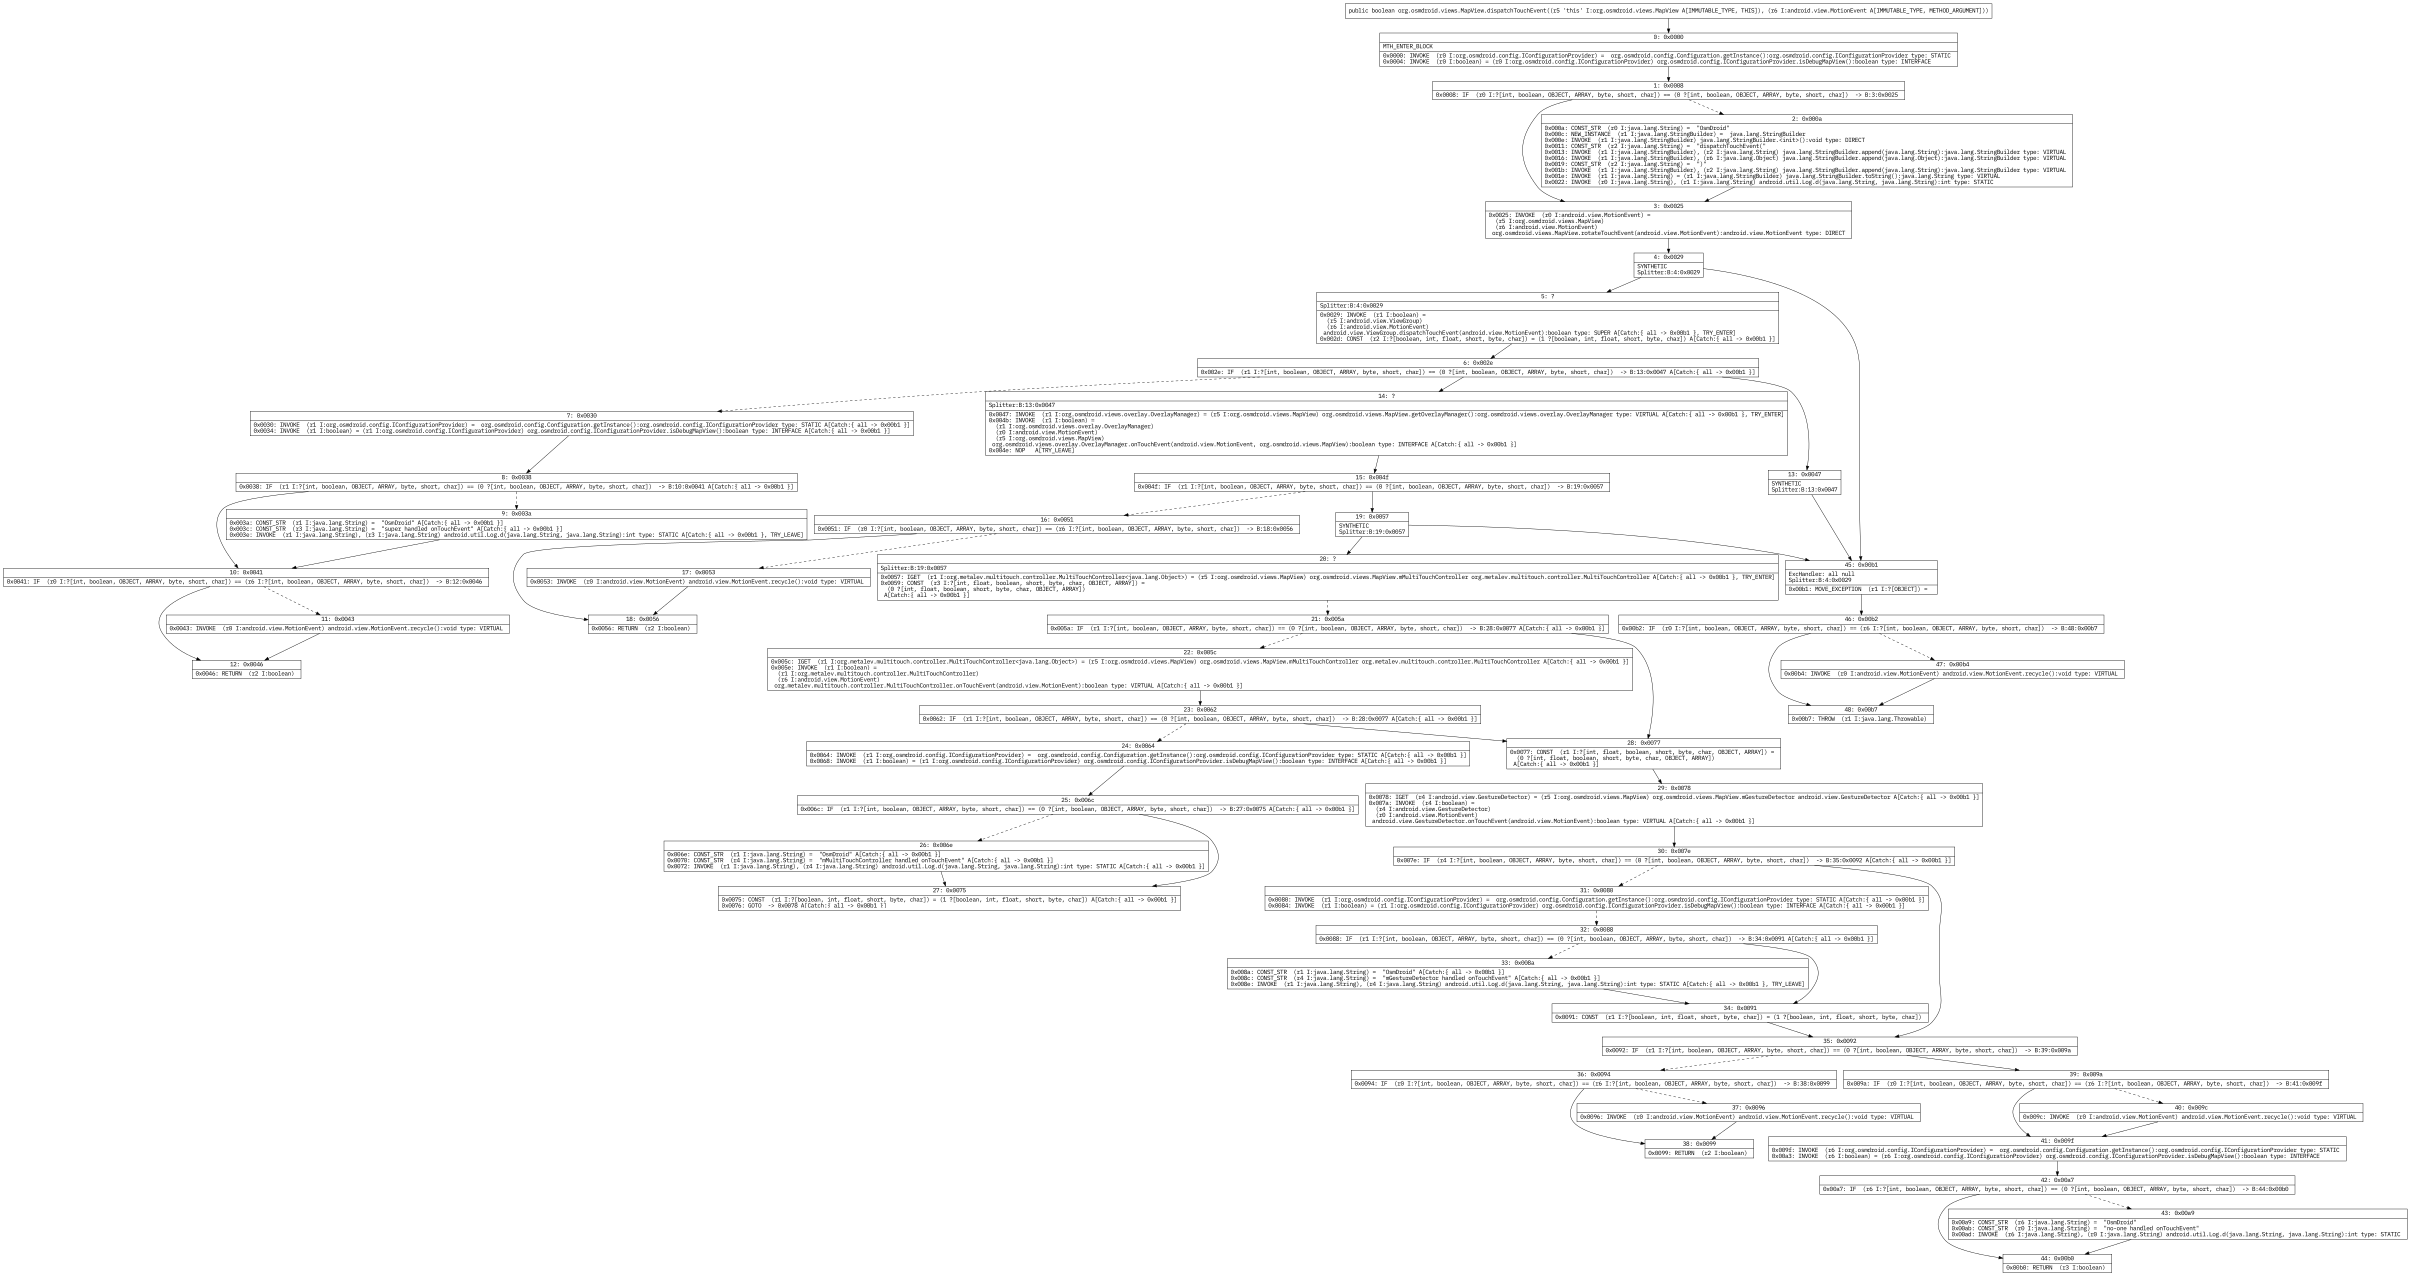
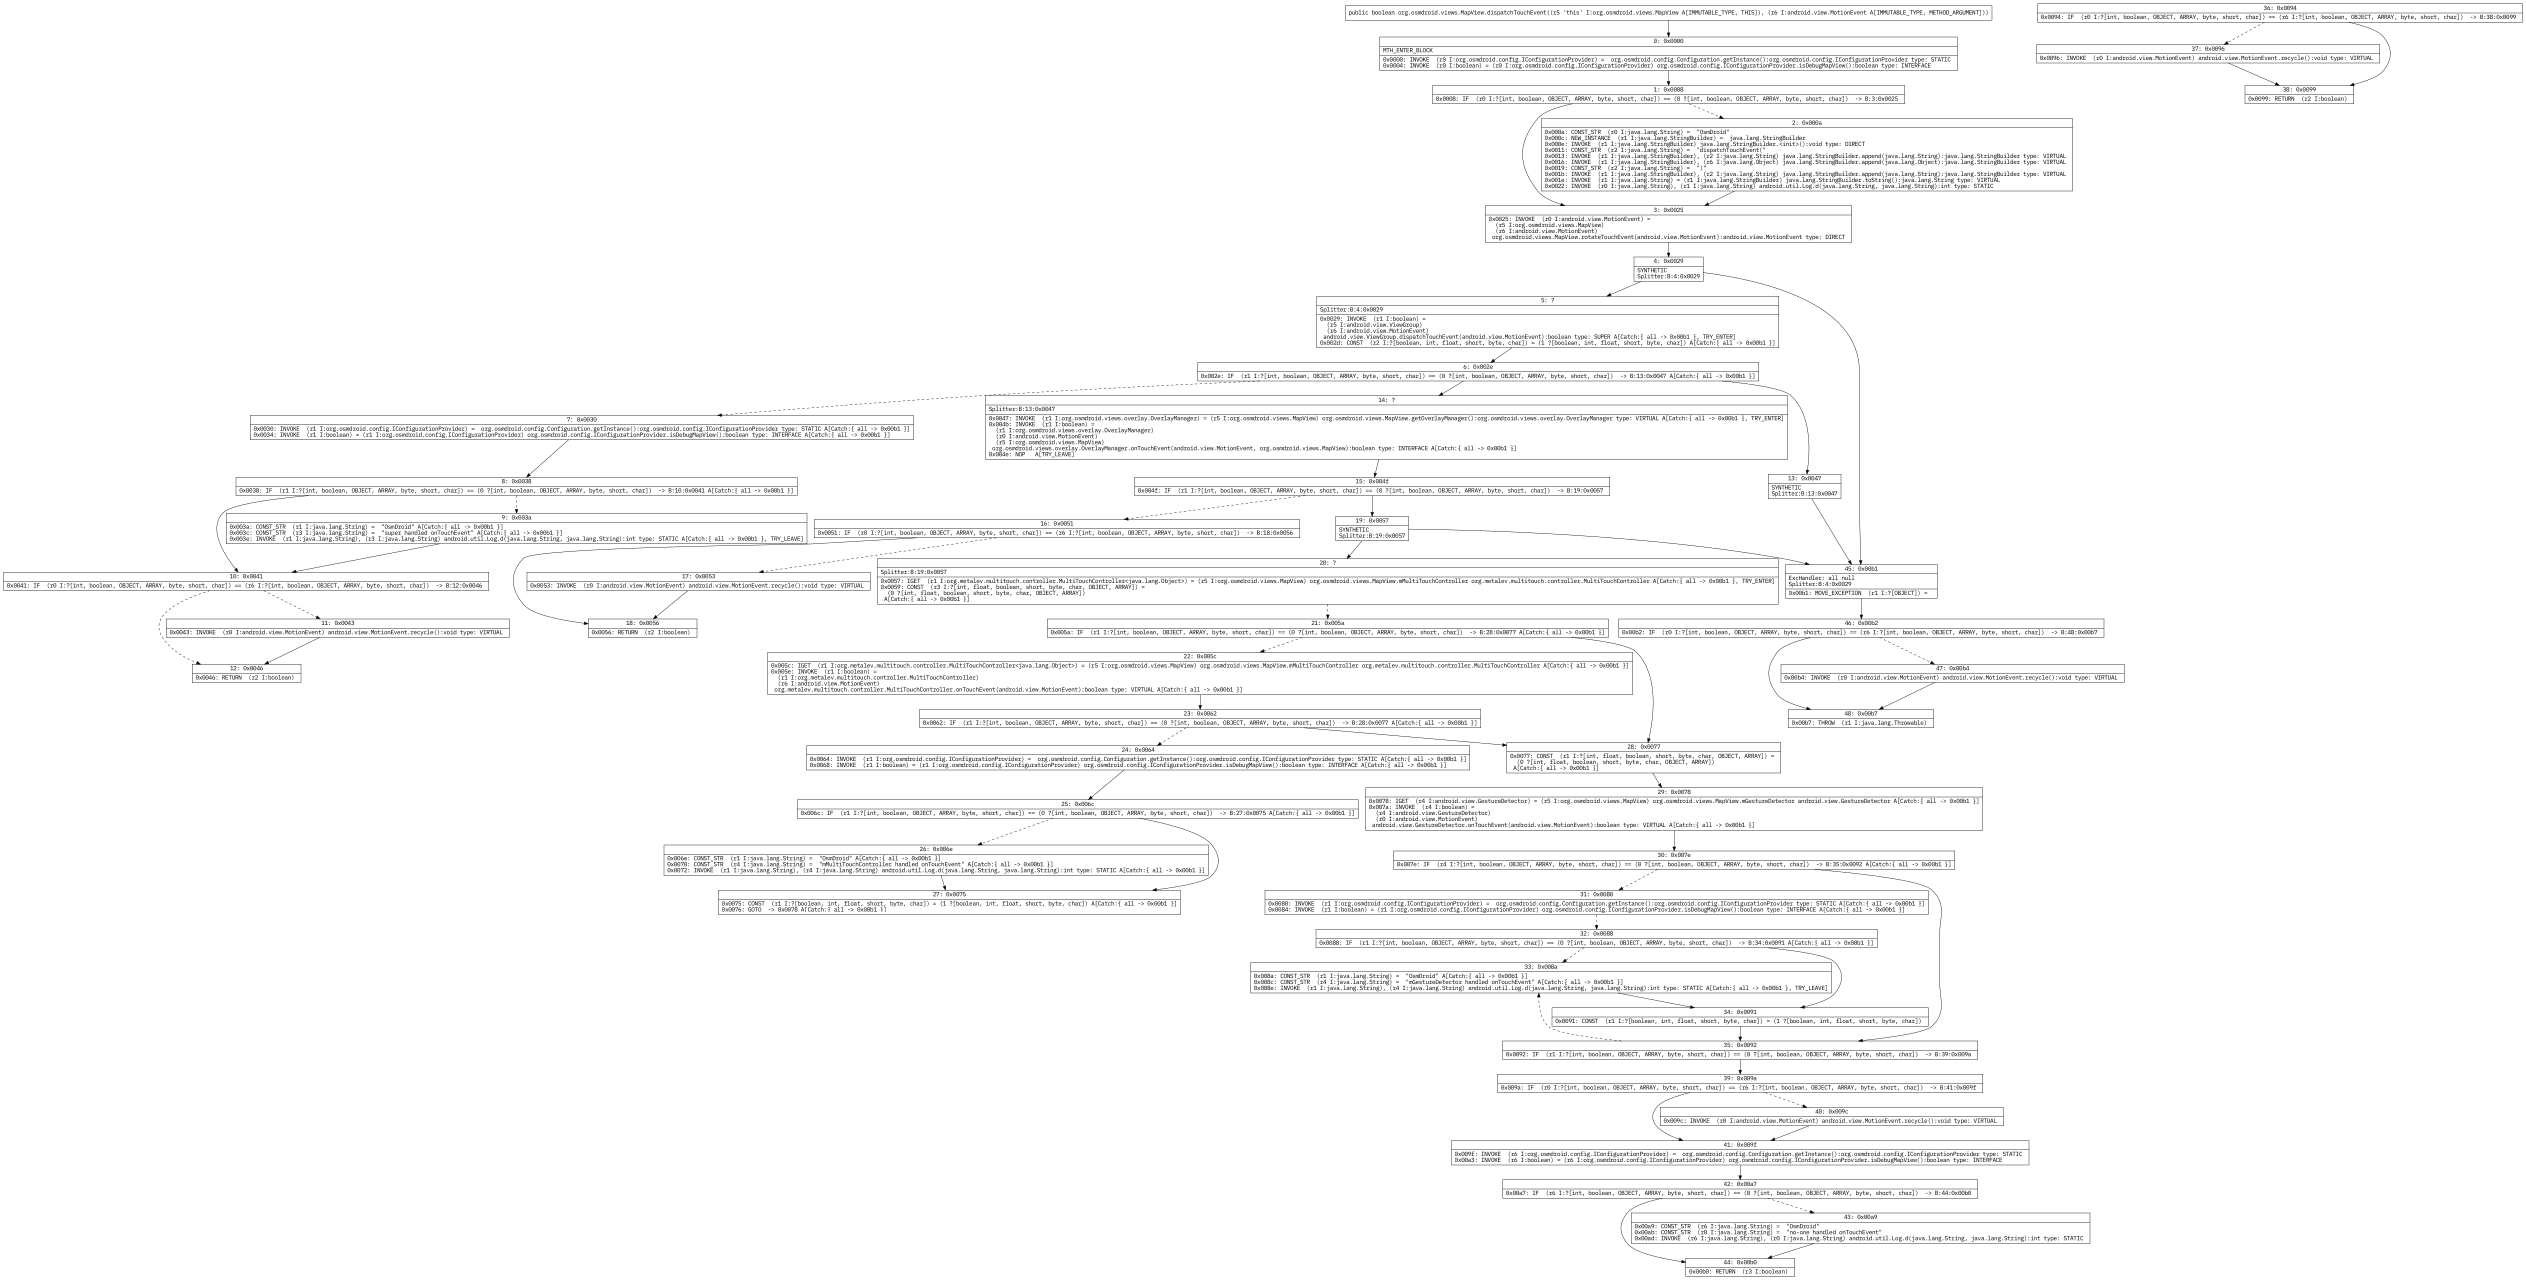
(160, 617) -> (160, 621)
(1719, 1063) -> (1569, 1033)
